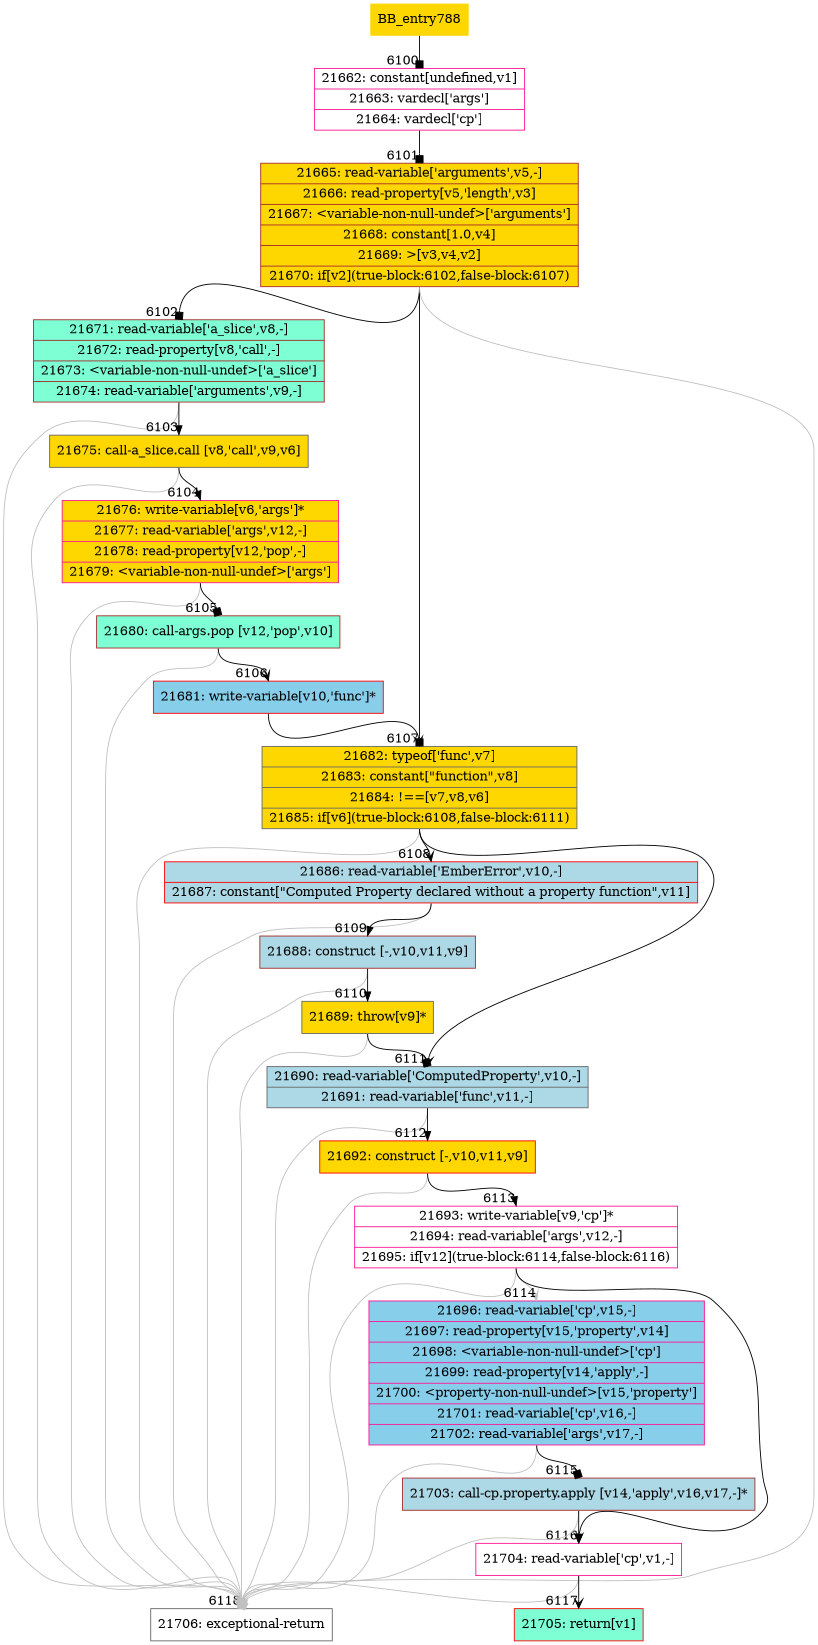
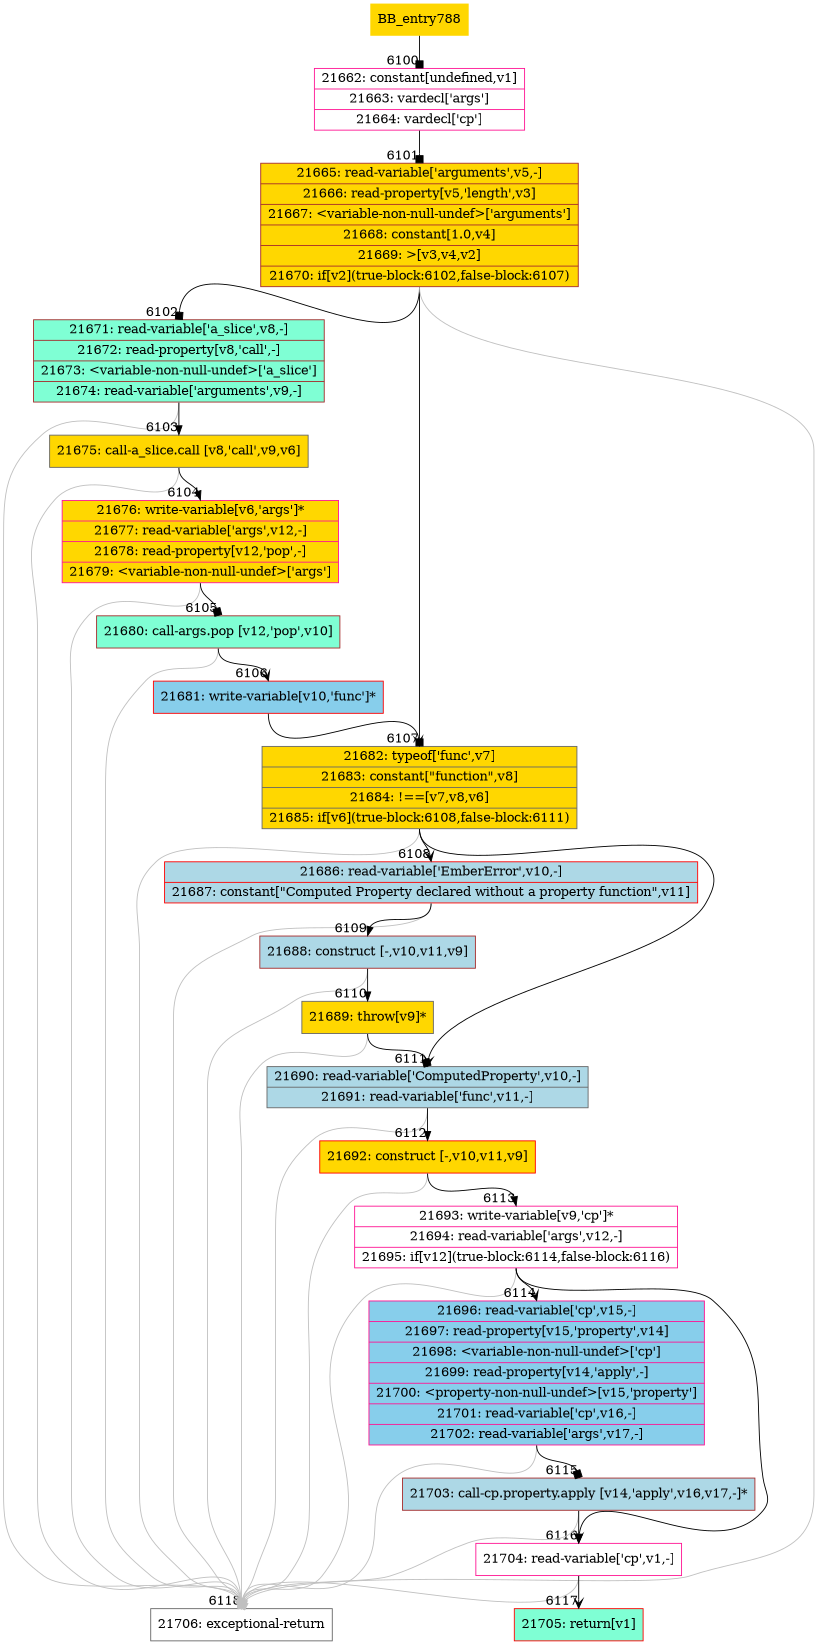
(523, 1282) -> (523, 1282)
